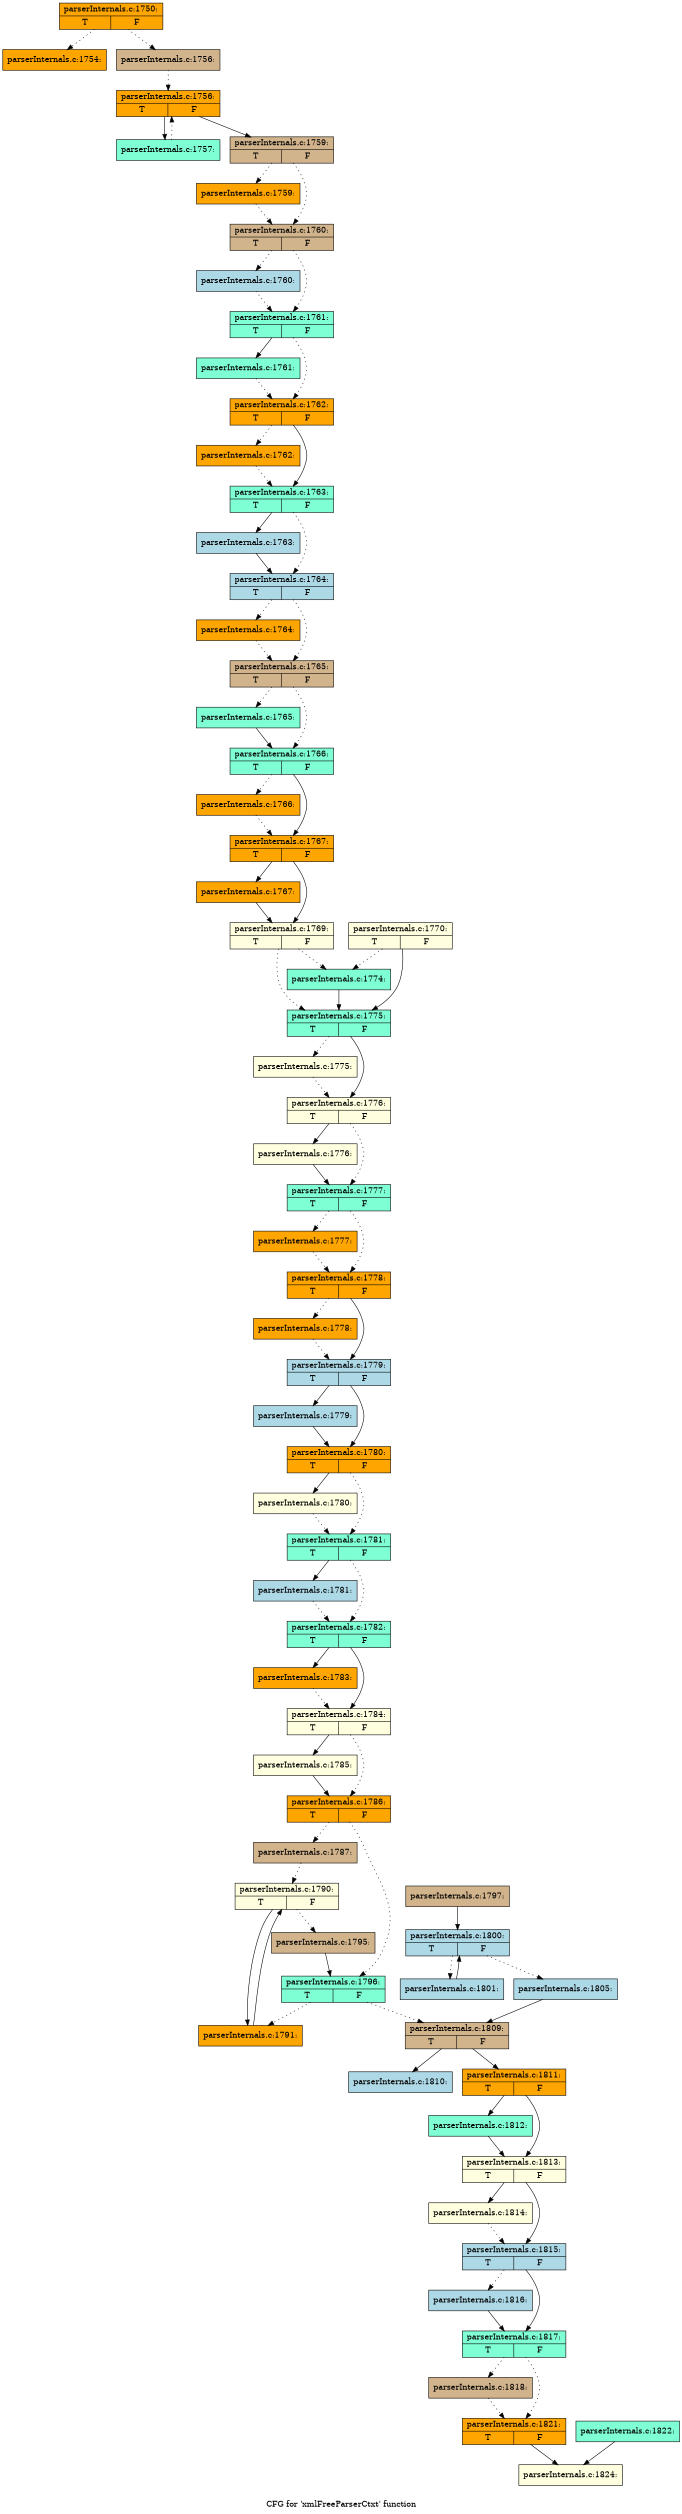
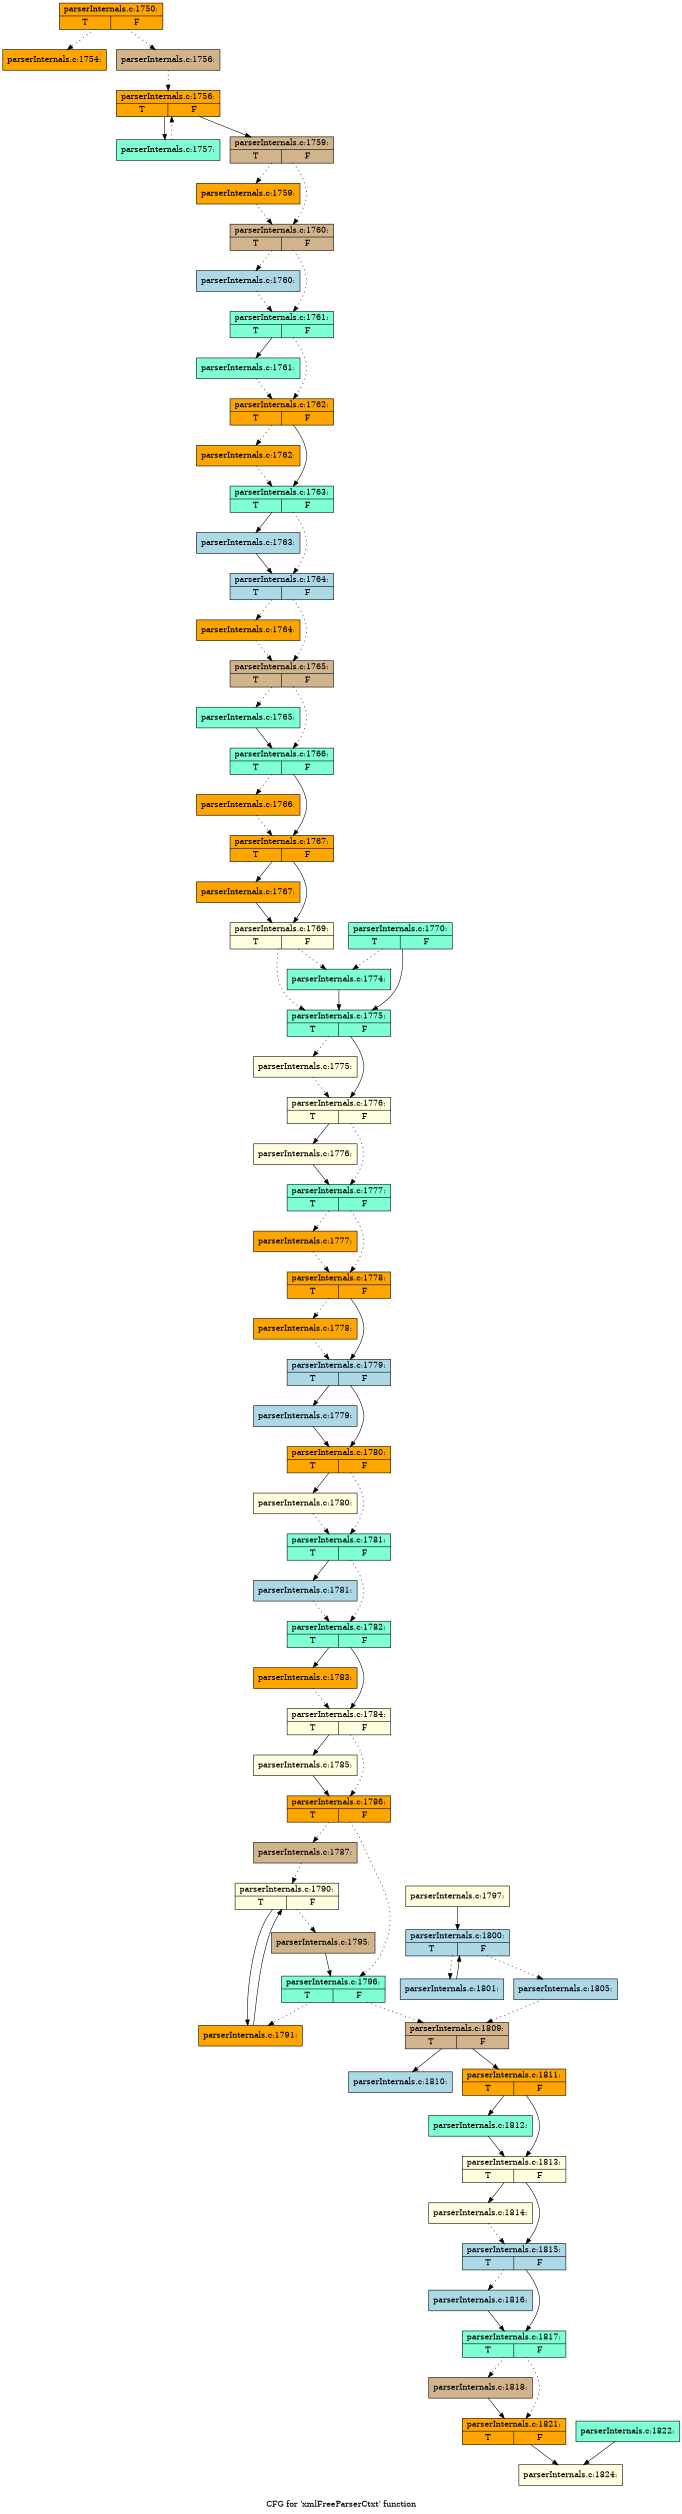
(400, 936) -> (400, 936)
(458, 1896) -> (458, 1896)
(517, 2010) -> (517, 2010)
(494, 2406) -> (494, 2406)
